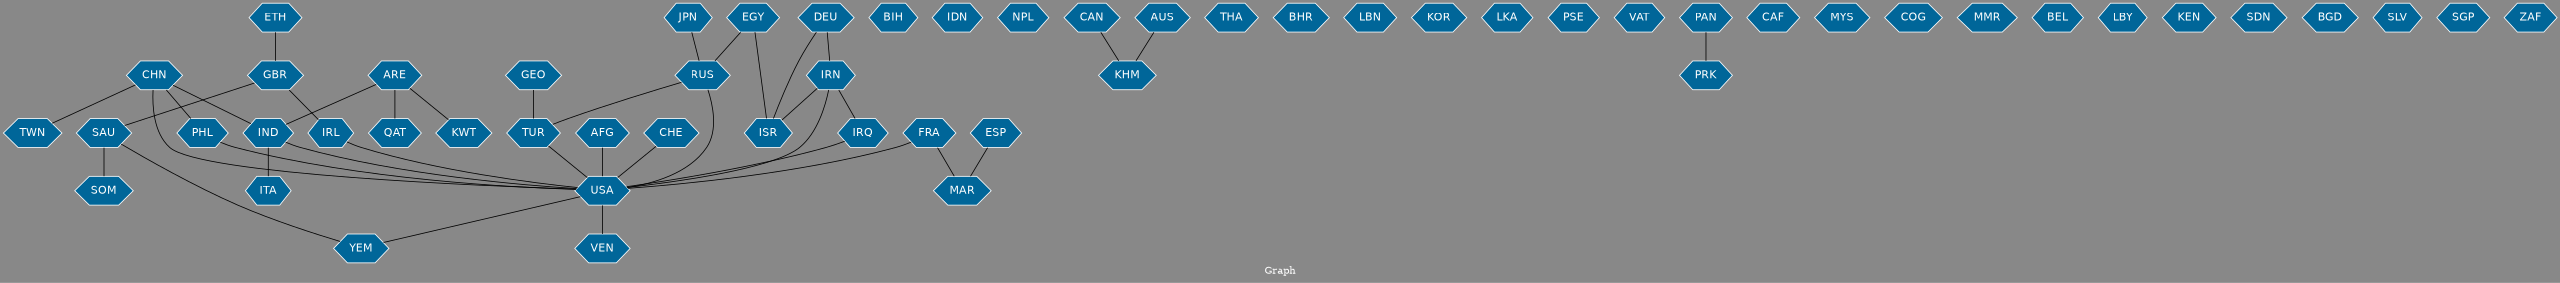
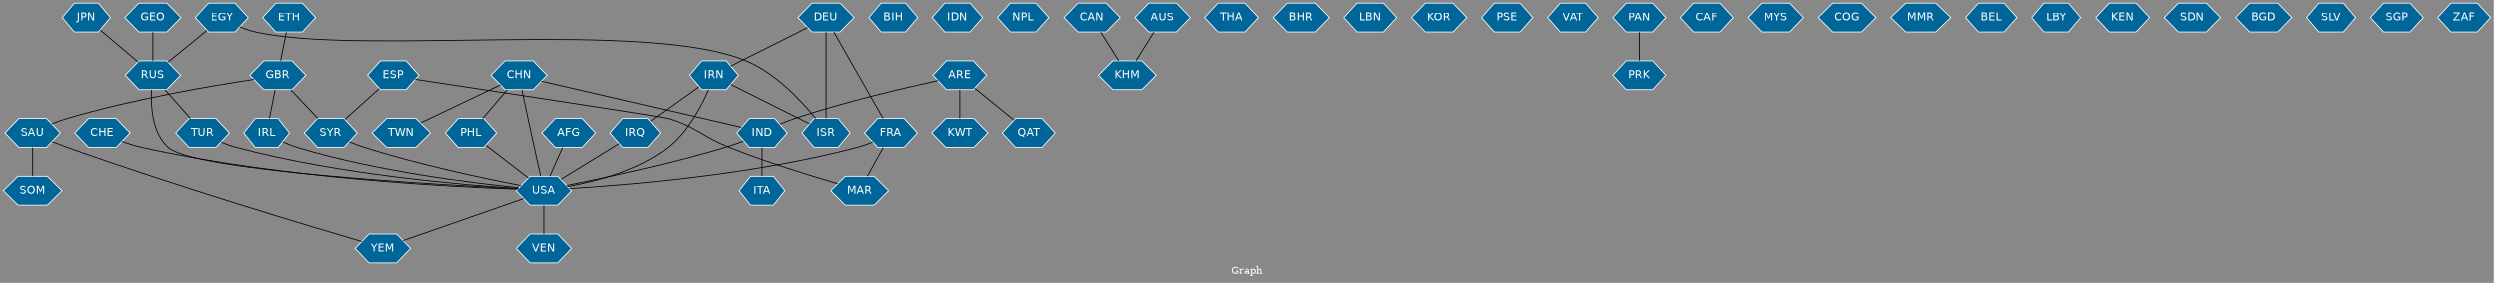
(1507, 18) -> none
none -> (858, 75)
(534, 104) -> (153, 47)
none -> (331, 133)
